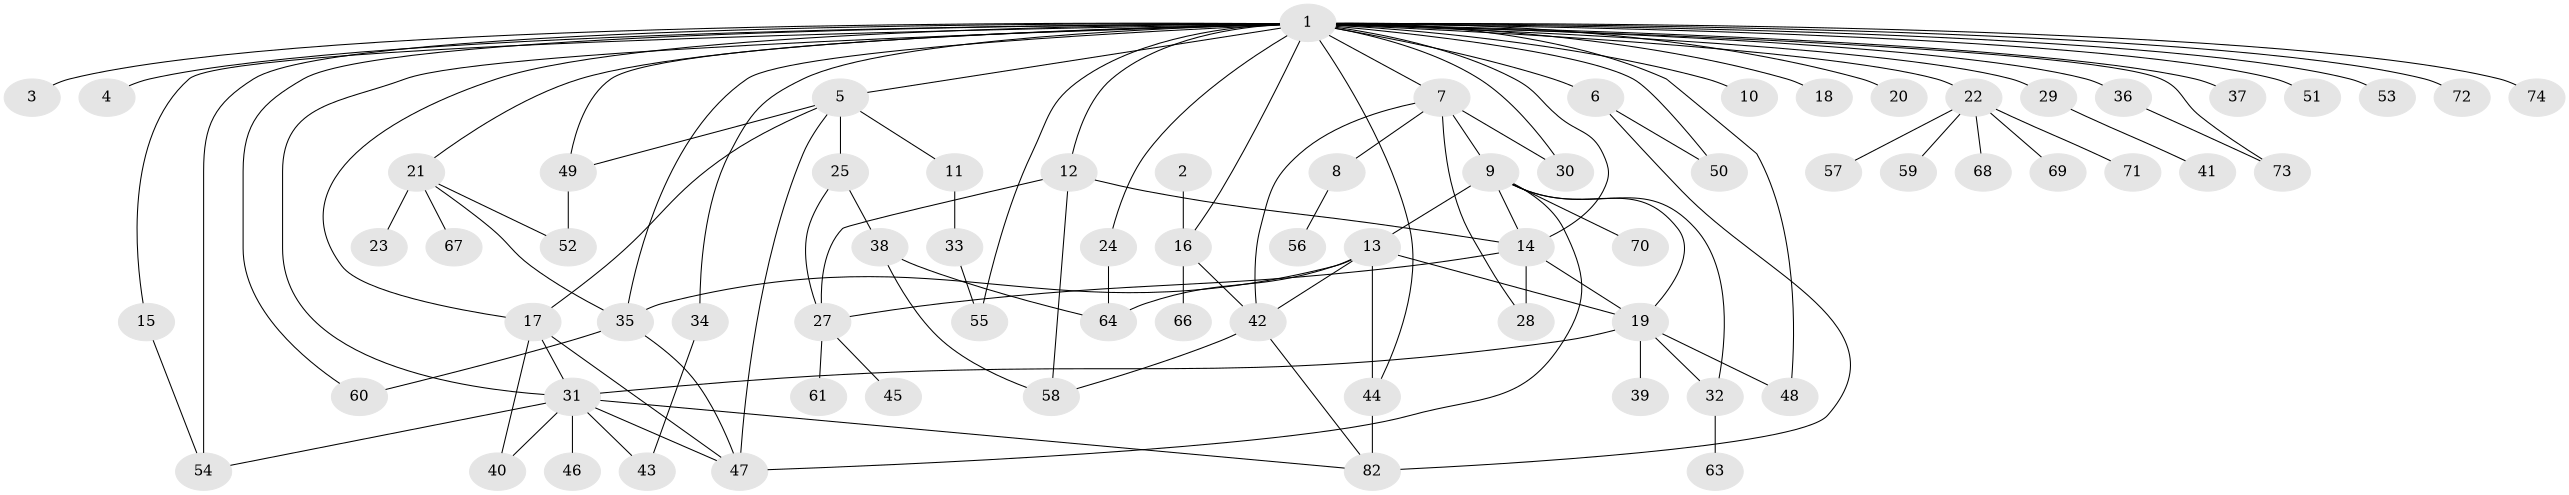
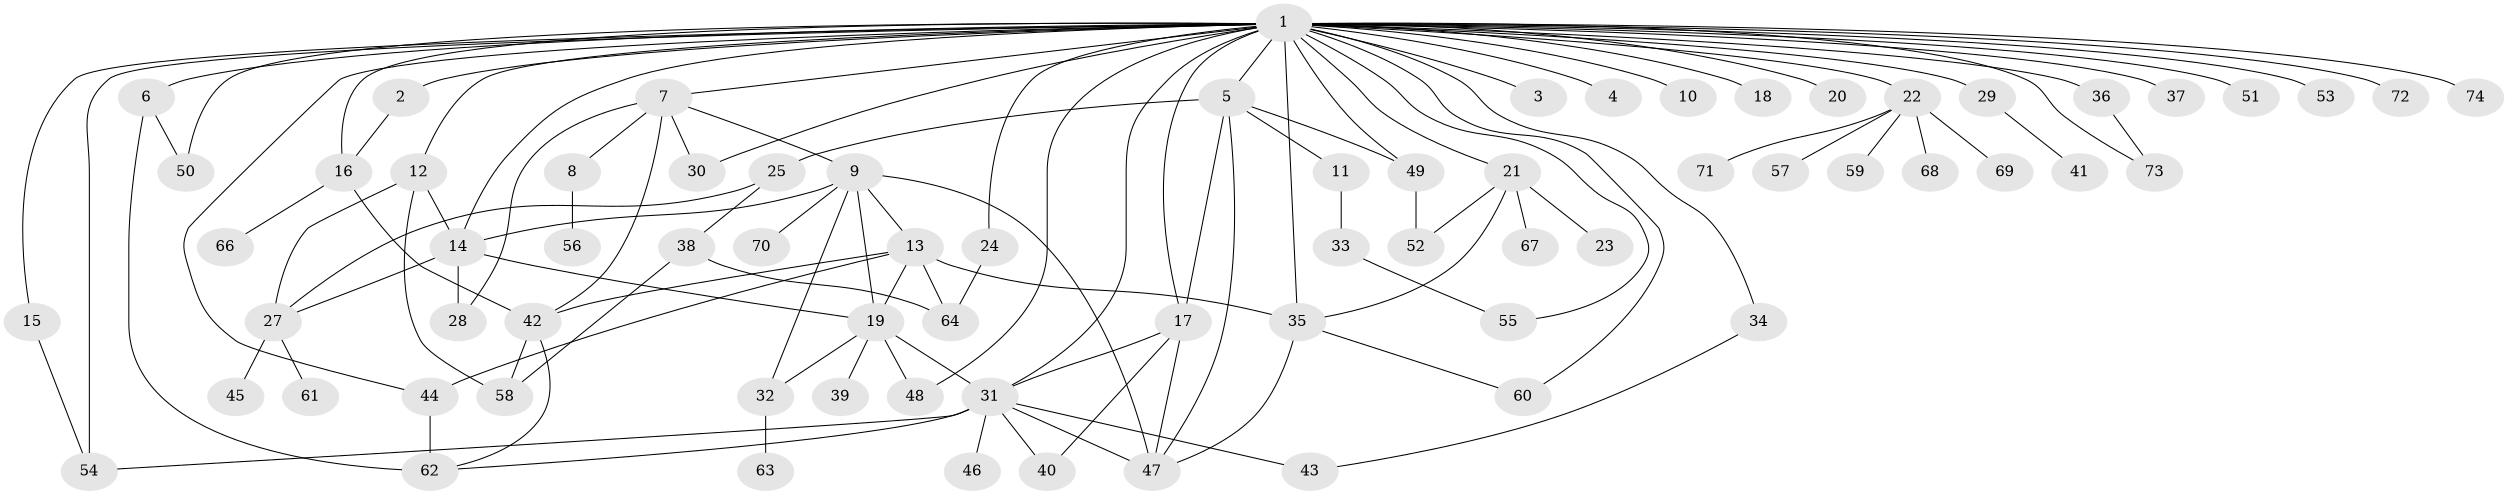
none -> (838, 40)
(1372, 472) -> (430, 472)
